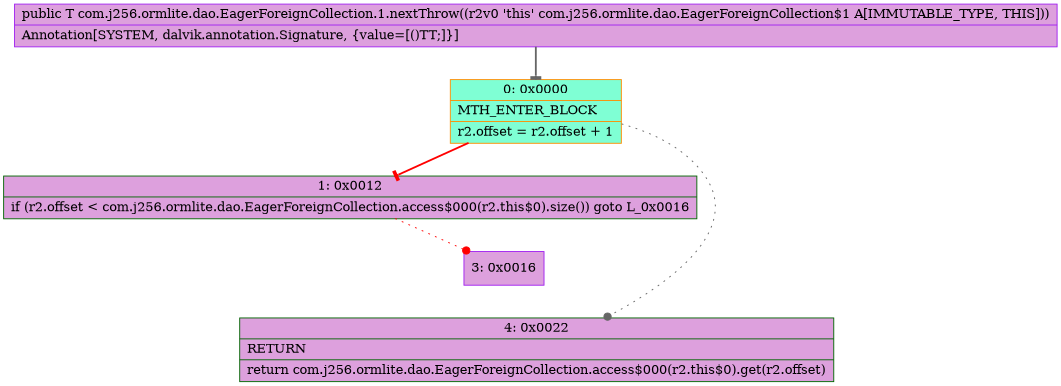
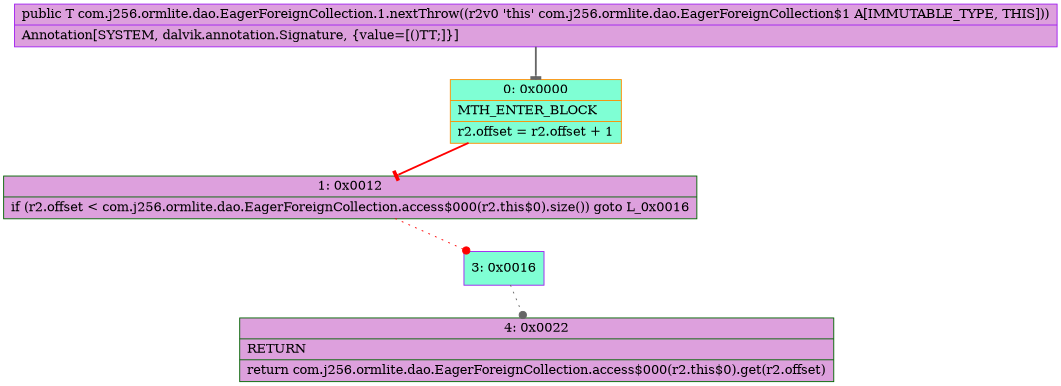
(714, 218) -> (516, 298)
(504, 268) -> (504, 268)
